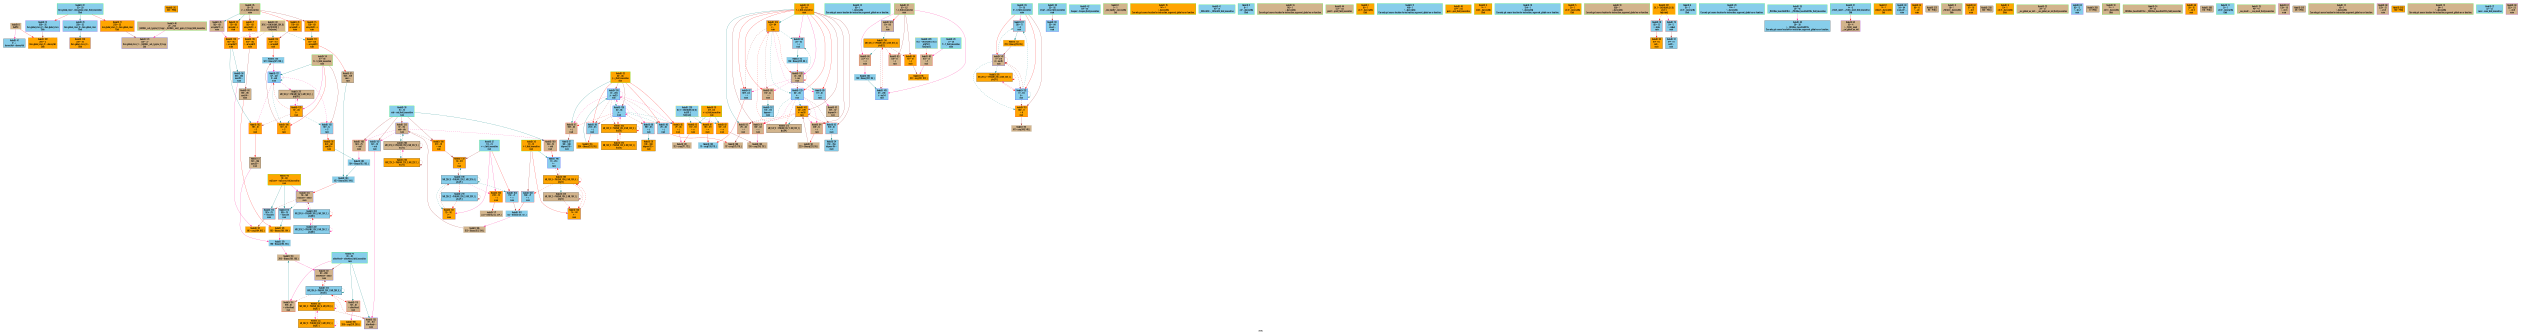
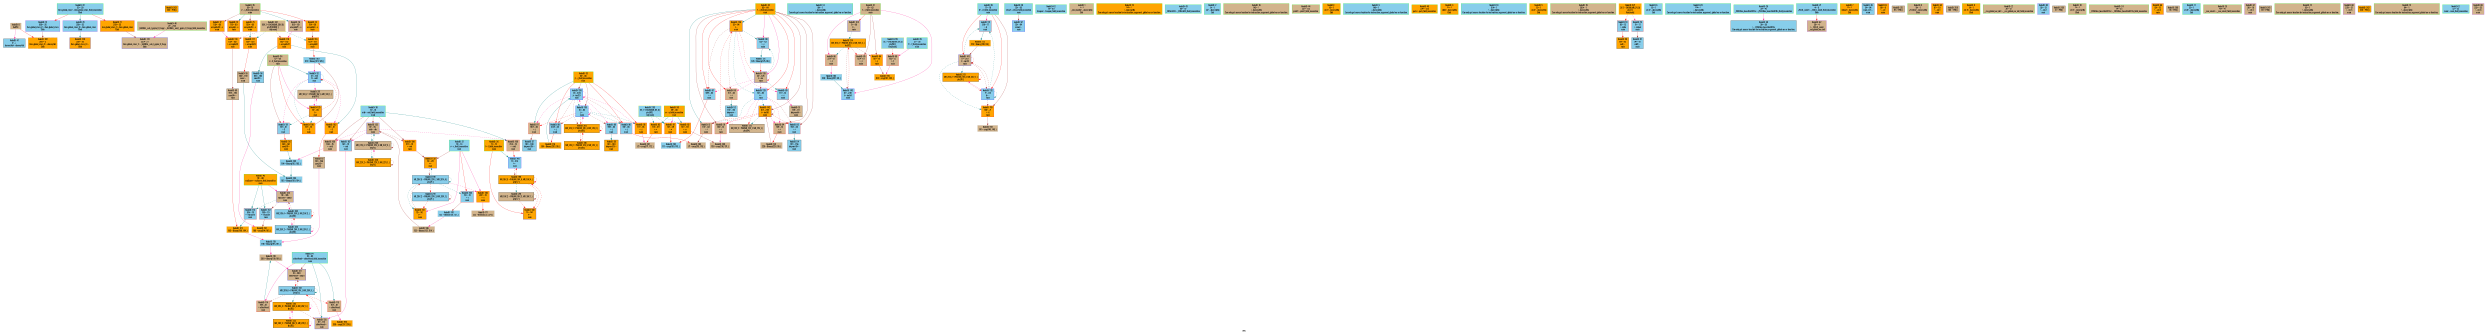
(528, 197) -> none
